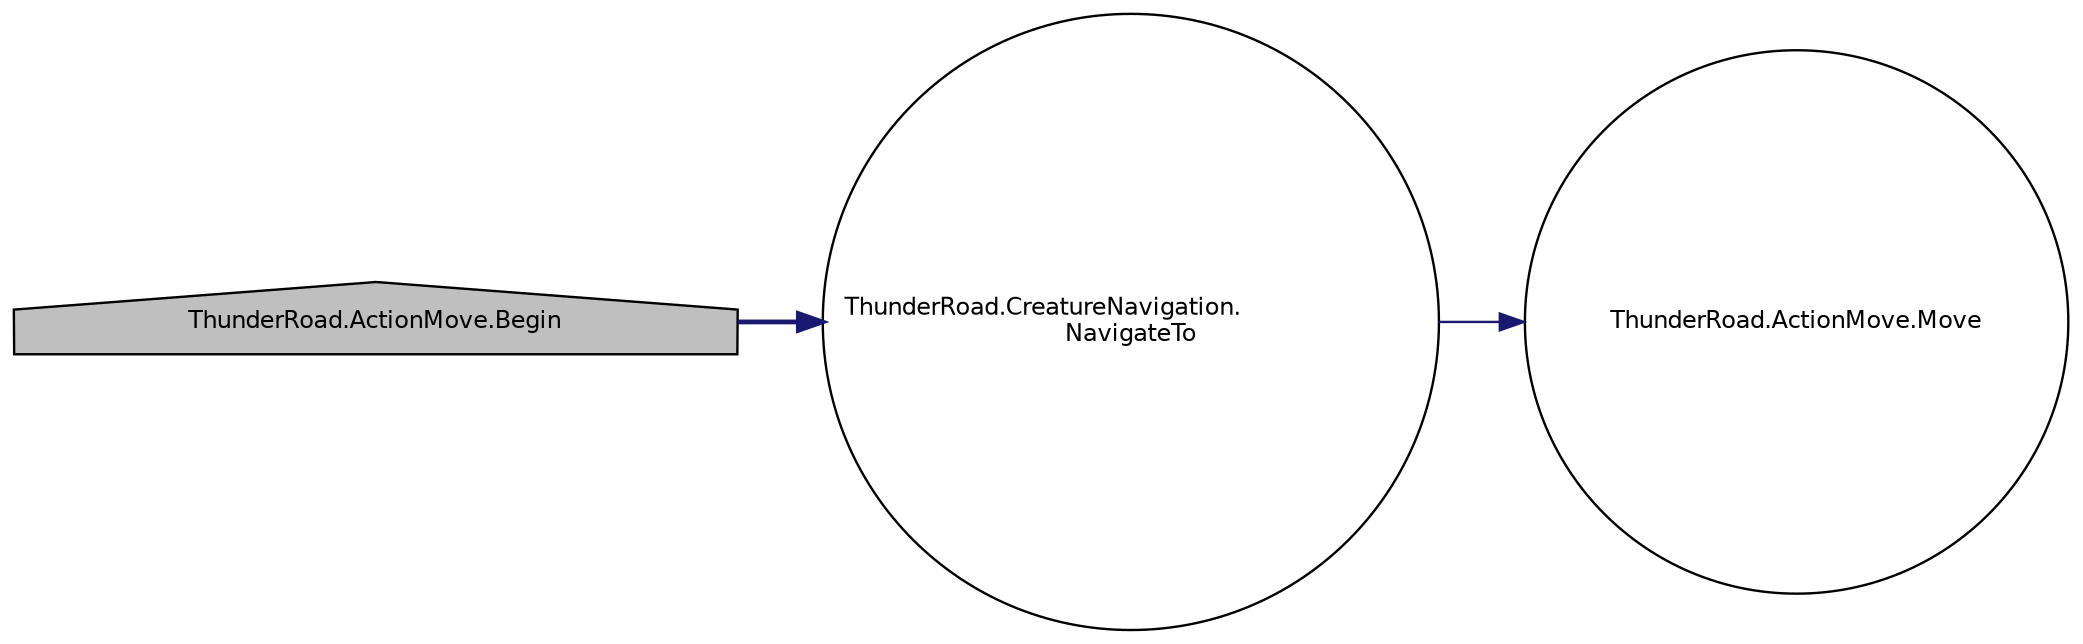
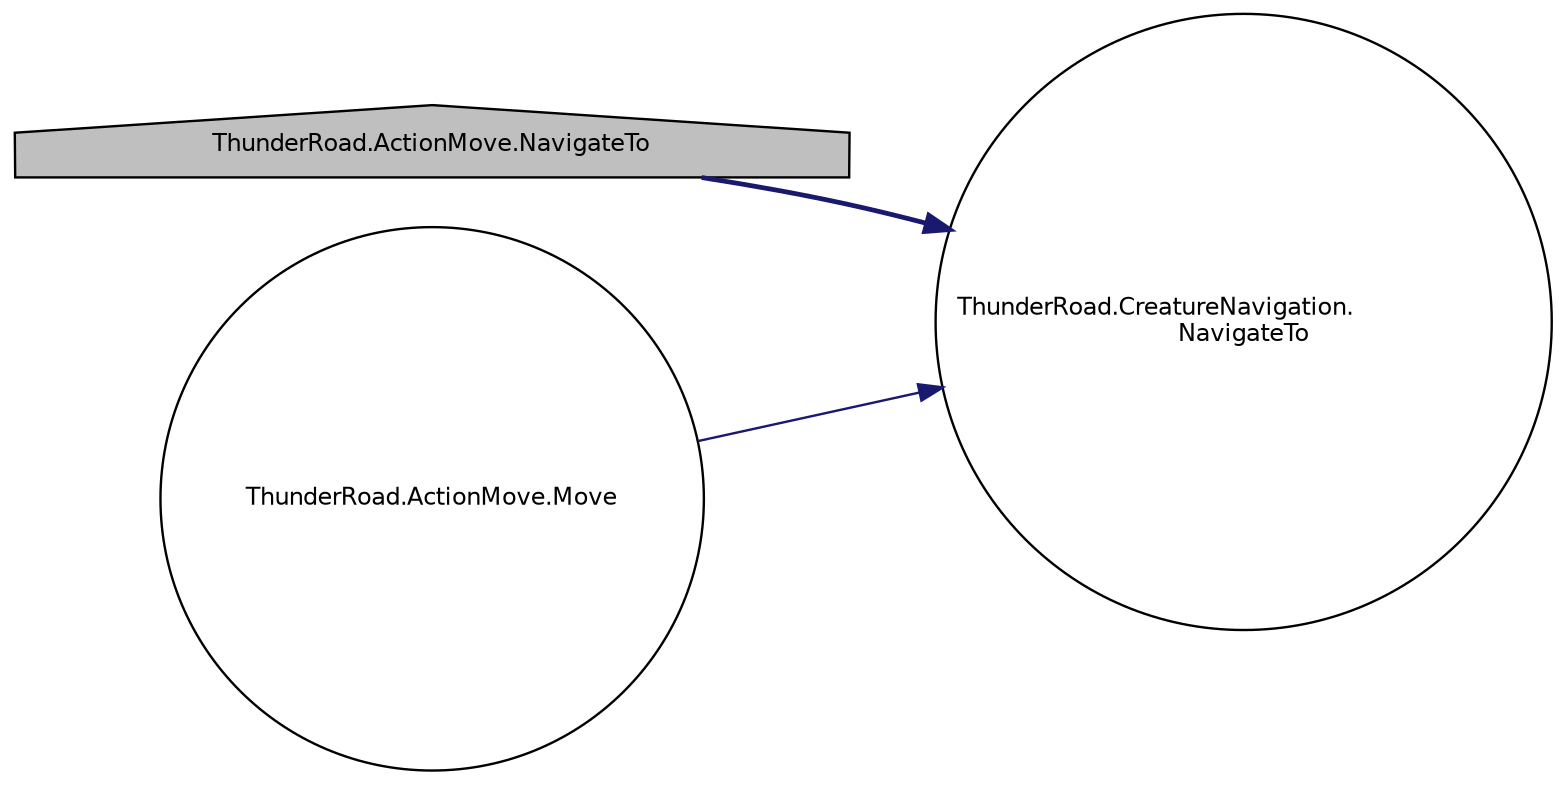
(376, 322) -> (432, 145)
(1469, 322) -> (809, 417)
